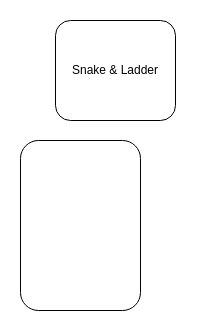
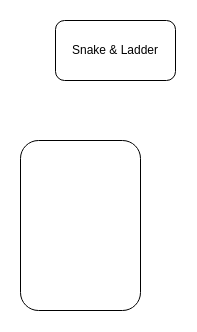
(116, 71) -> (116, 51)
